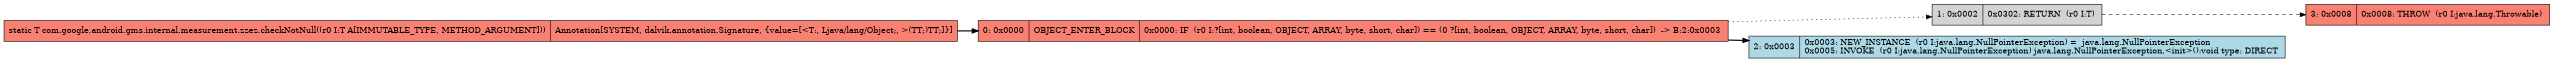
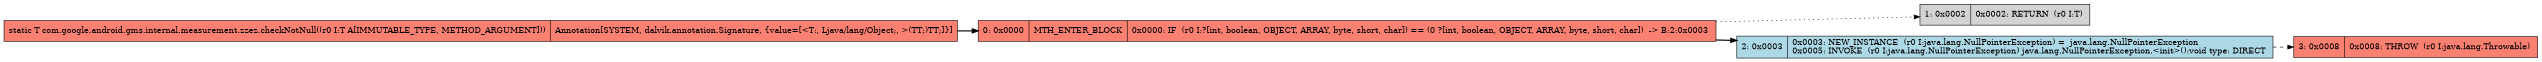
(2042, 14) -> (2030, 14)
(2201, 15) -> (2280, 47)
(1084, 31) -> (1078, 31)
